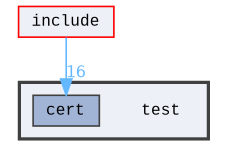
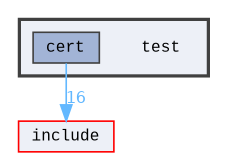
(66, 58) -> (66, 86)
